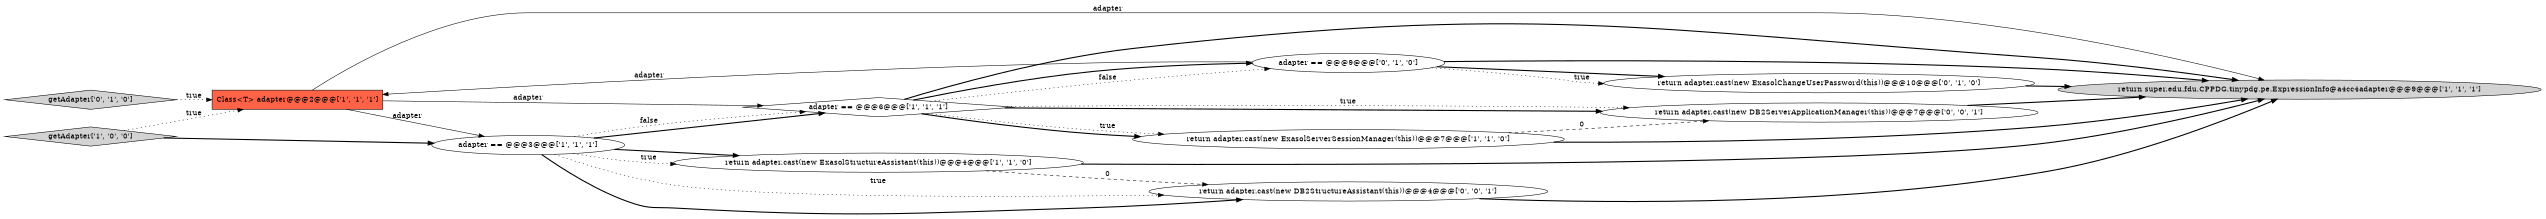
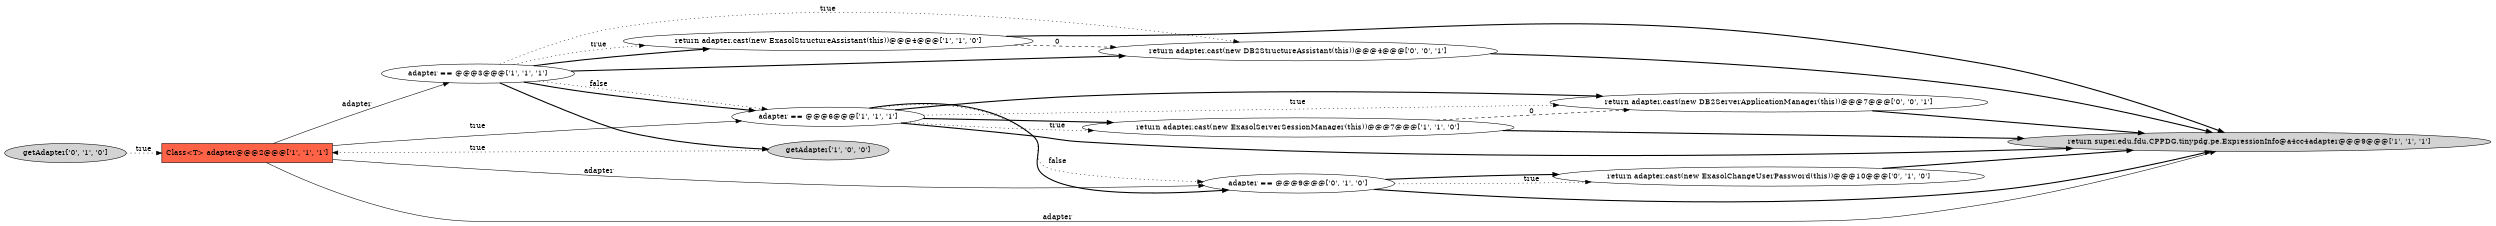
(820, 72) -> (765, 183)
(528, 98) -> (478, 126)
(91, 100) -> (65, 153)
(879, 107) -> (828, 117)
(91, 137) -> (828, 150)
(296, 141) -> (627, 132)
